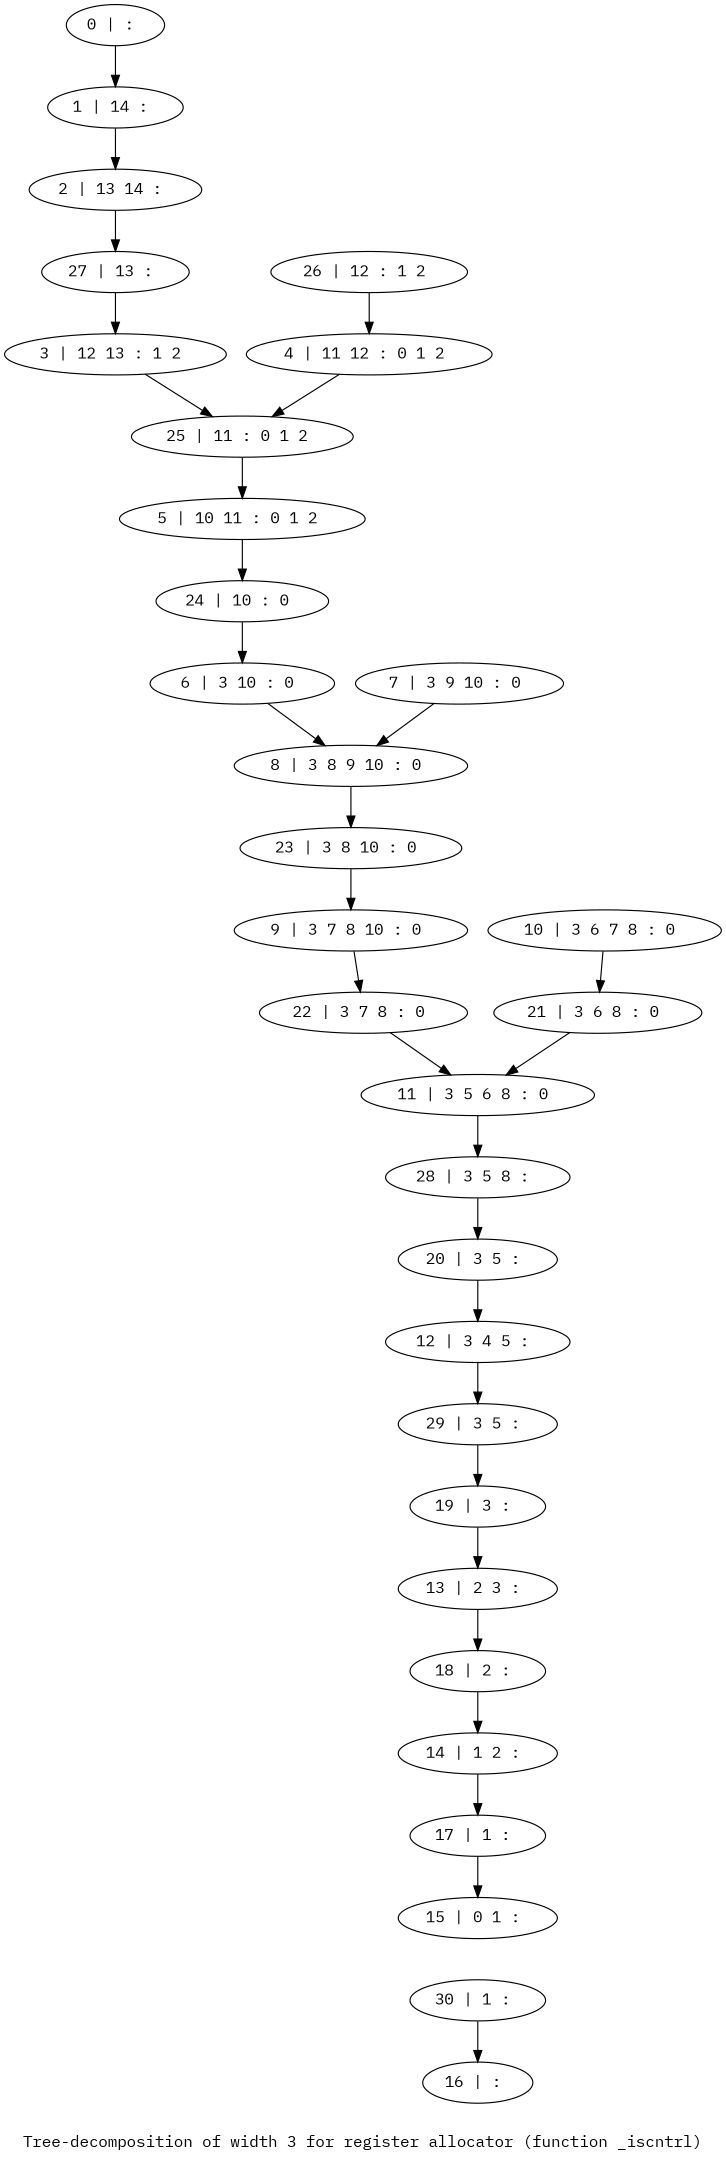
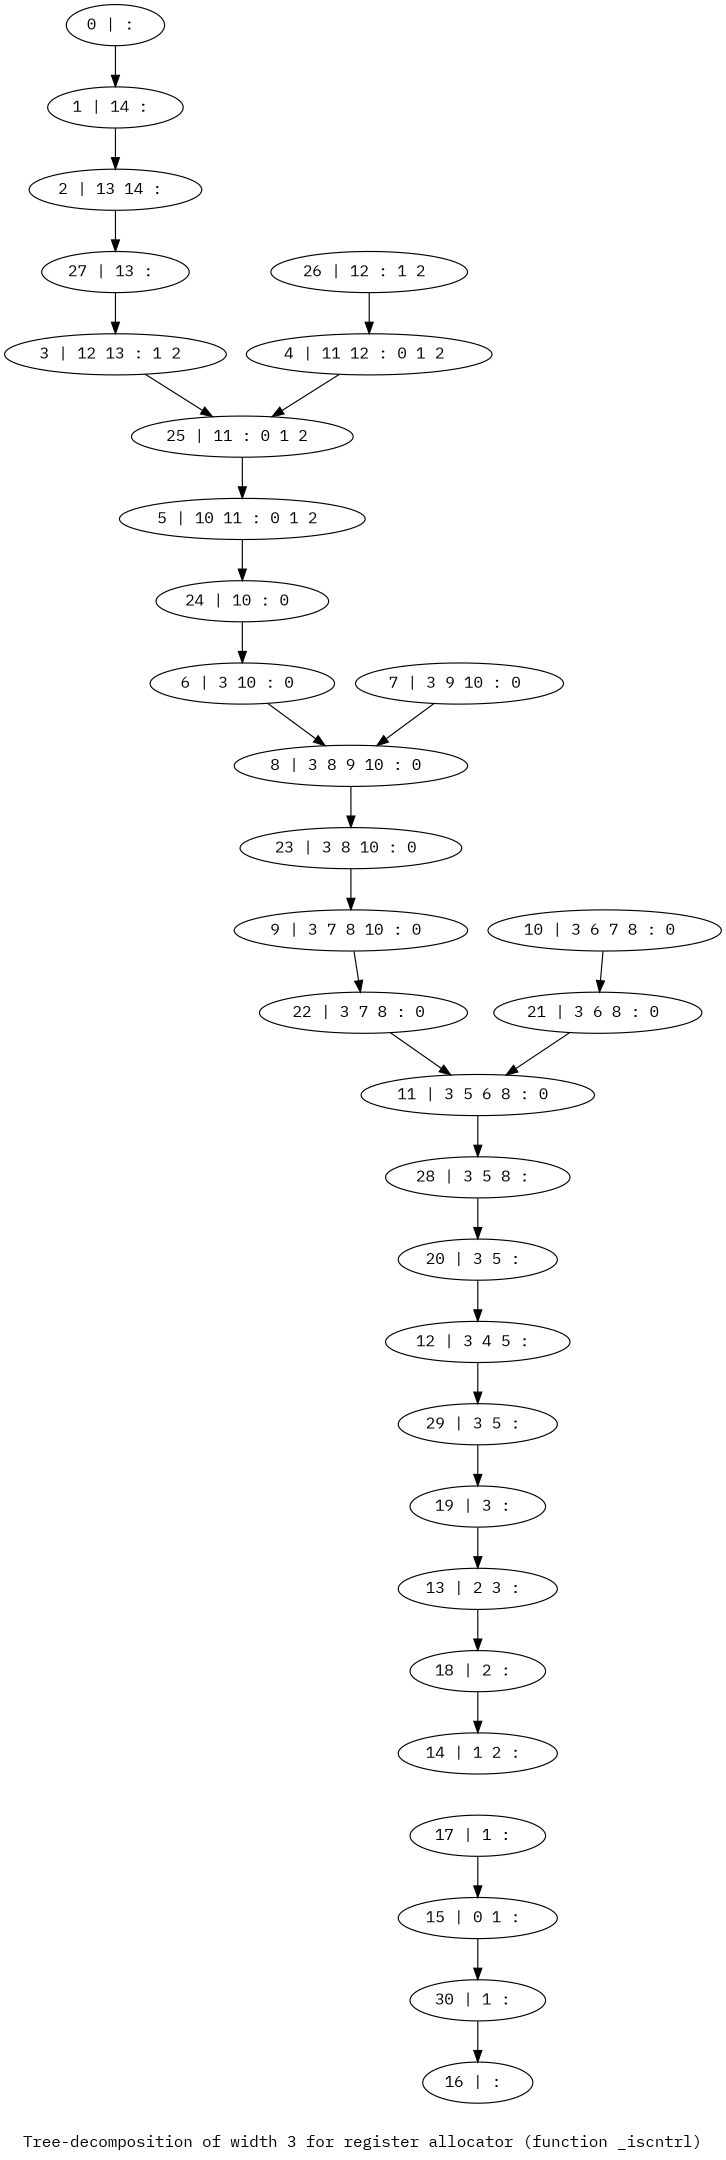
(478, 1789) -> none
none -> (478, 1954)
